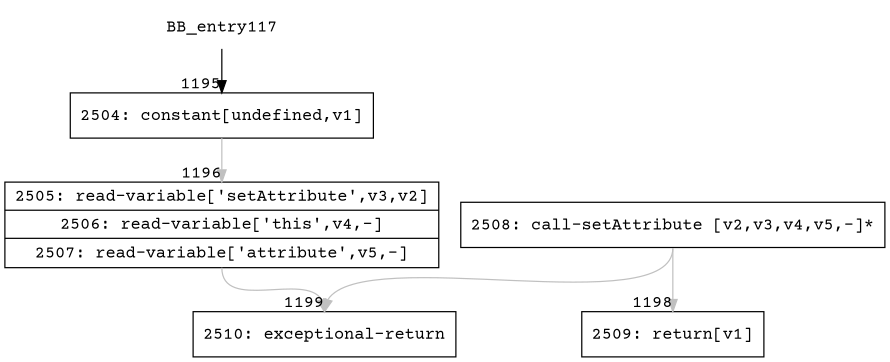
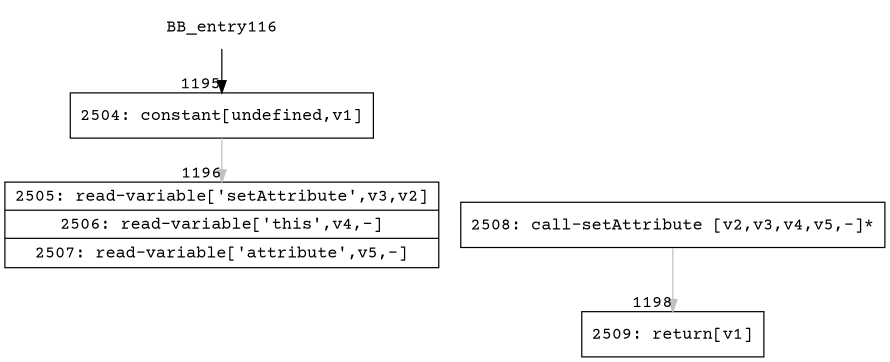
(222, 27) -> (222, 27)
(324, 334) -> none
